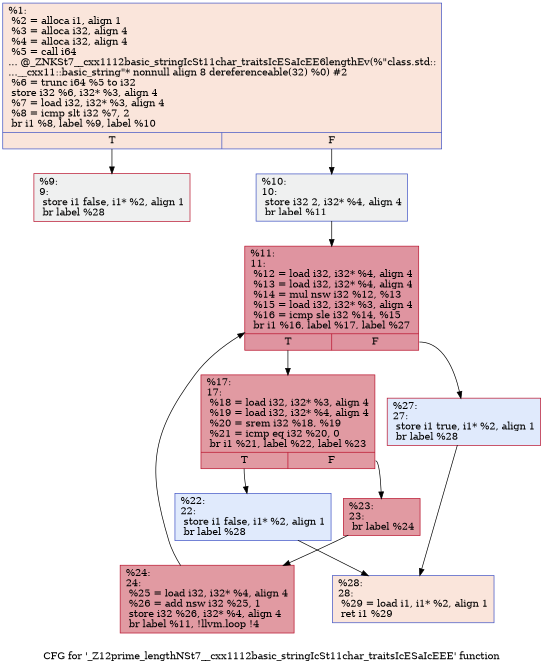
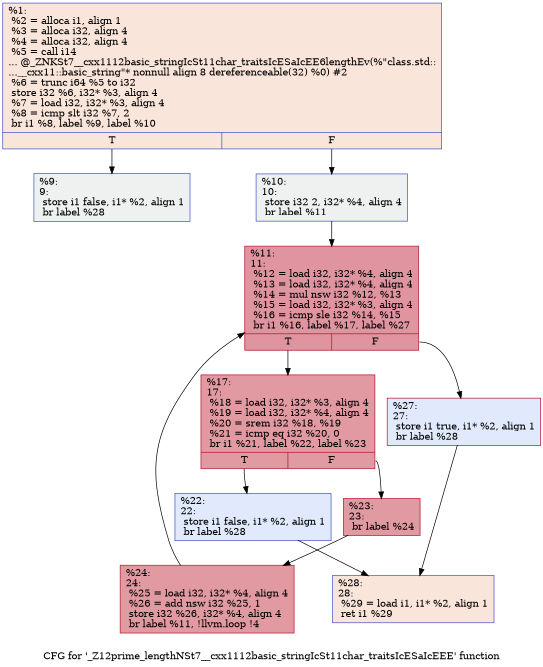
(42, 52) -> (42, 52)
(112, 198) -> (112, 198)
